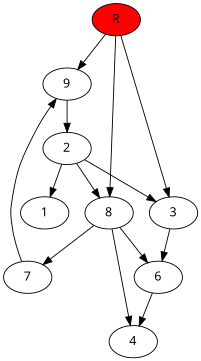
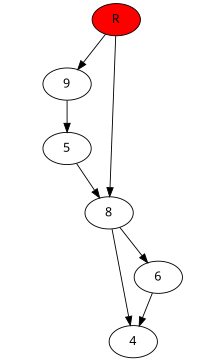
(67, 148) -> (67, 148)
(45, 213) -> none
(174, 213) -> none
(28, 277) -> none
